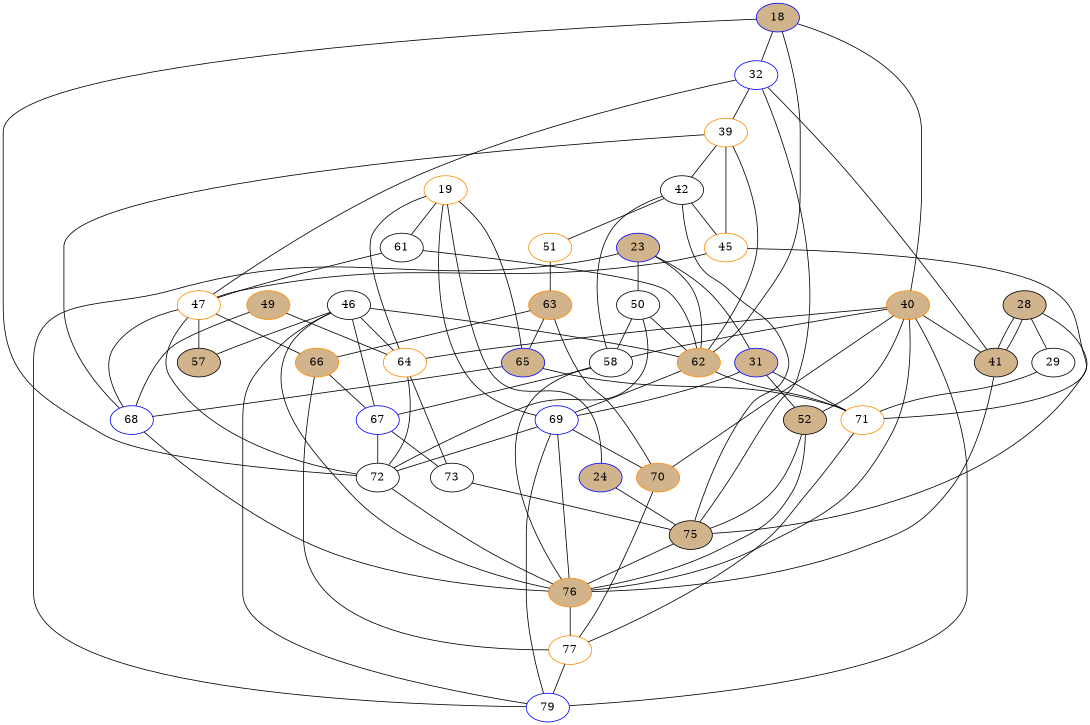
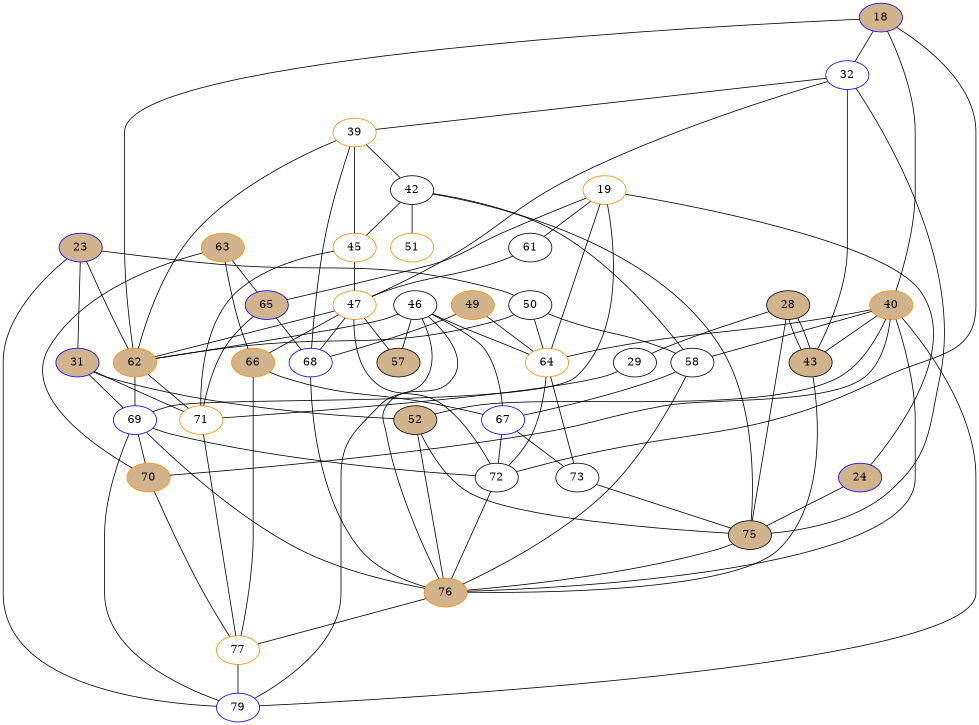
(609, 275) -> (249, 333)
(550, 278) -> none
(996, 363) -> (811, 363)
(543, 402) -> (539, 334)
